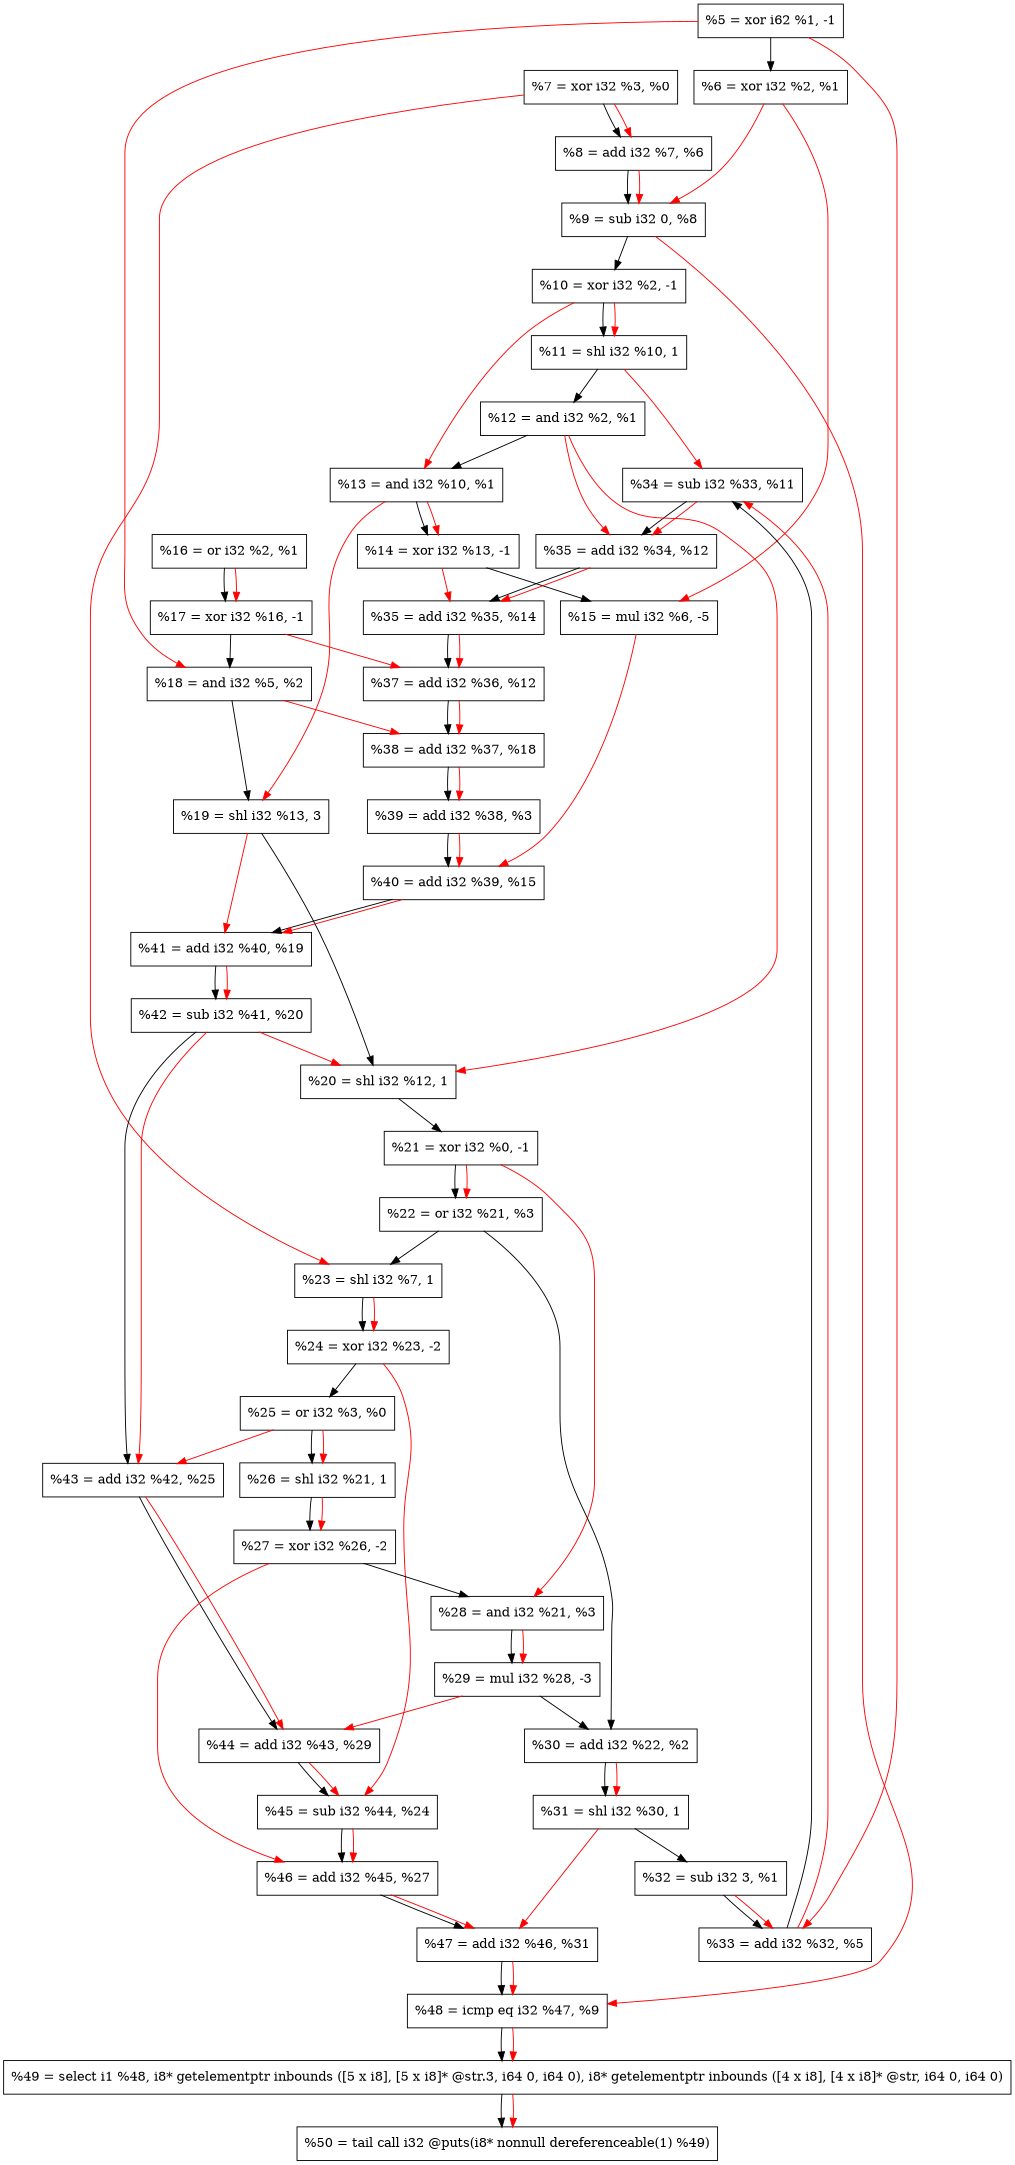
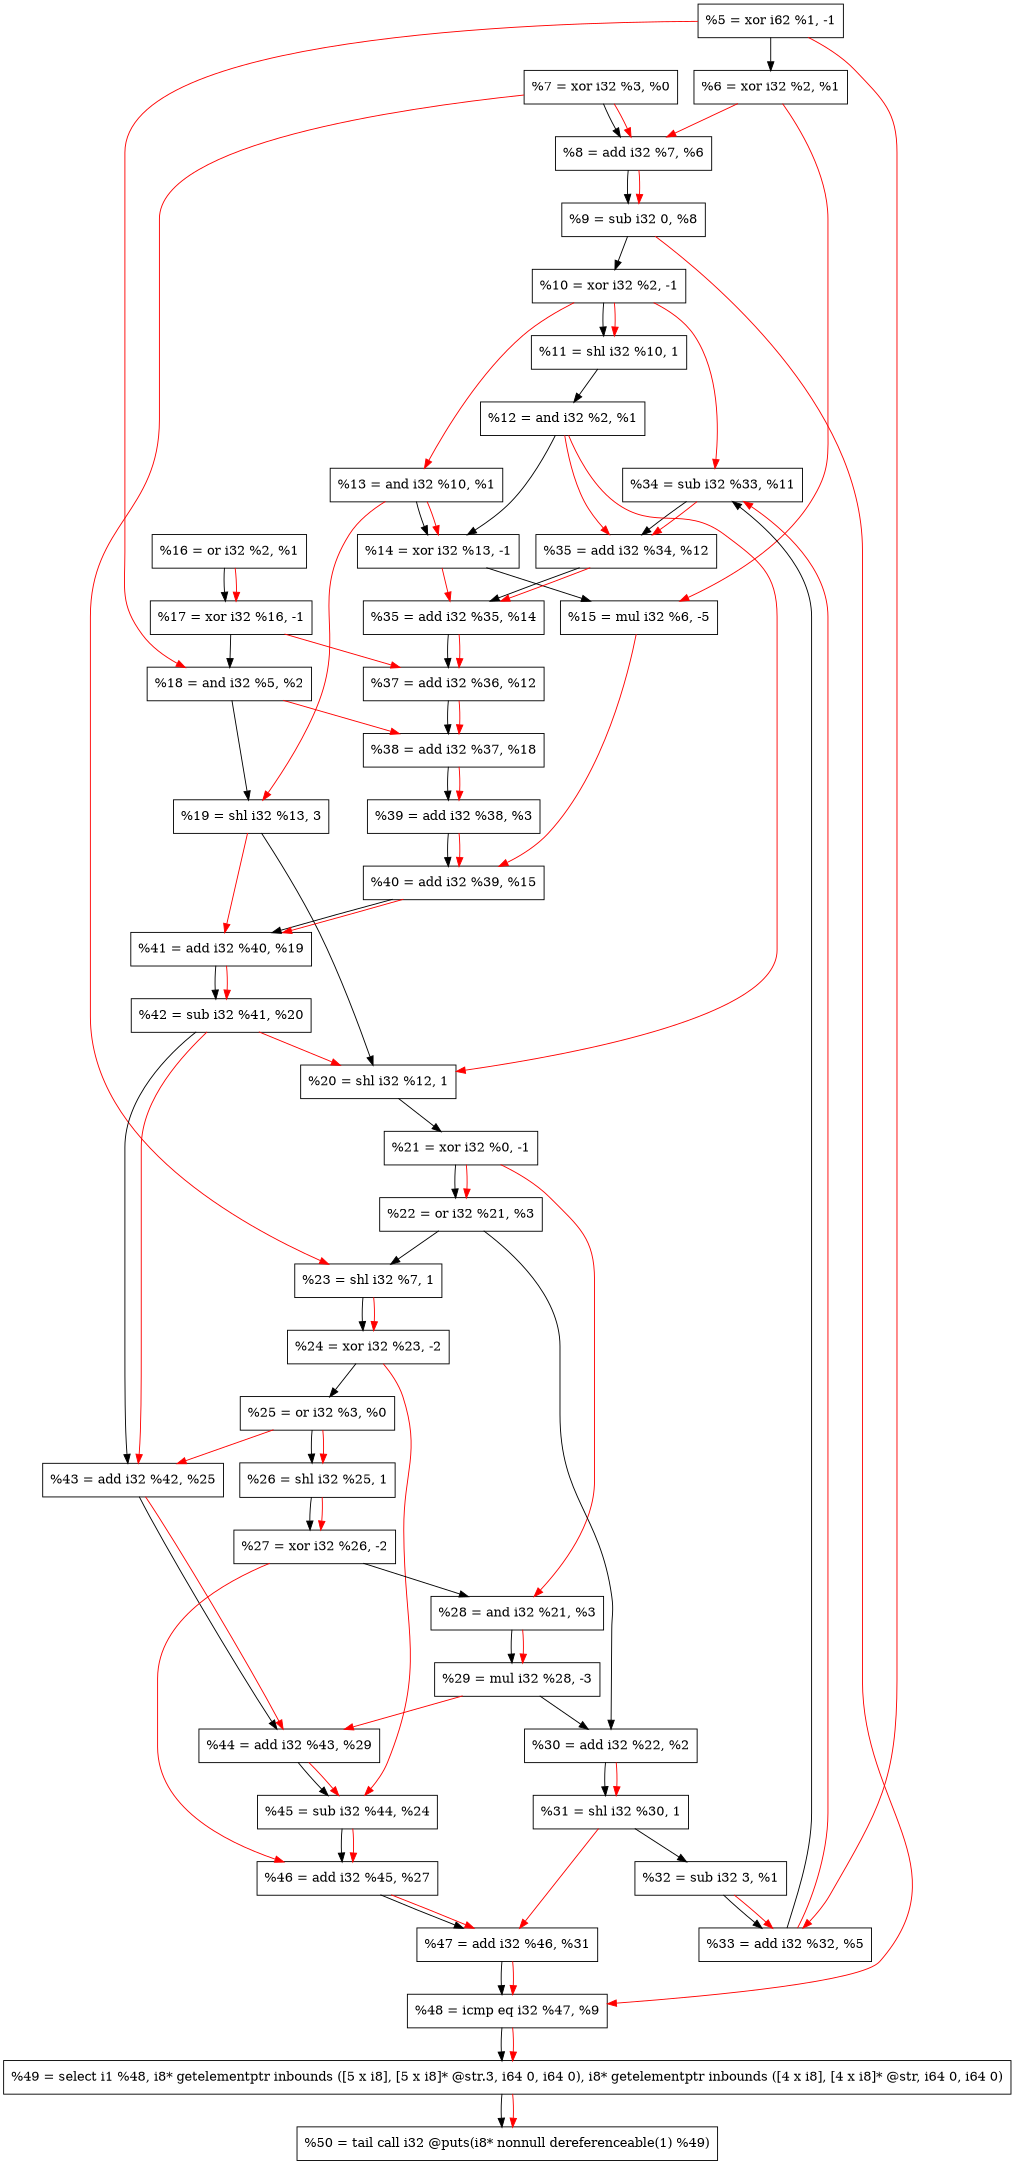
(730, 159) -> (706, 118)
(662, 414) -> (710, 370)
(494, 450) -> (522, 489)
(317, 1480) -> (317, 1480)
